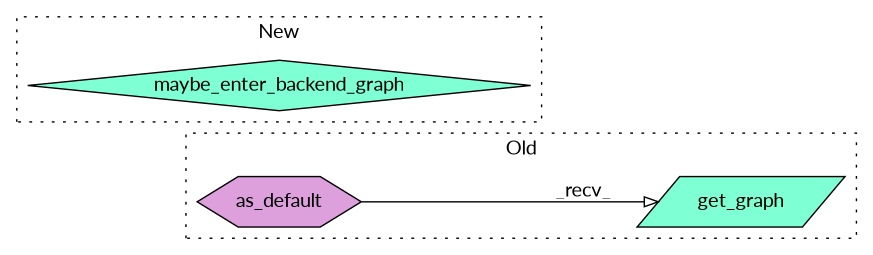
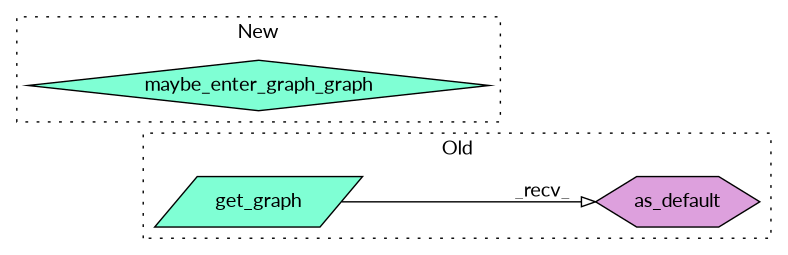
(279, 85) -> (259, 85)
(503, 202) -> (462, 202)
